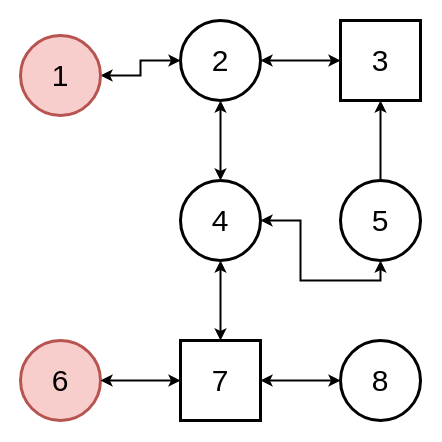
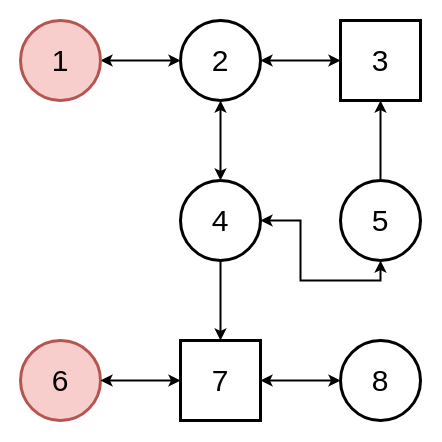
(61, 76) -> (61, 61)
(221, 271) -> (221, 267)
